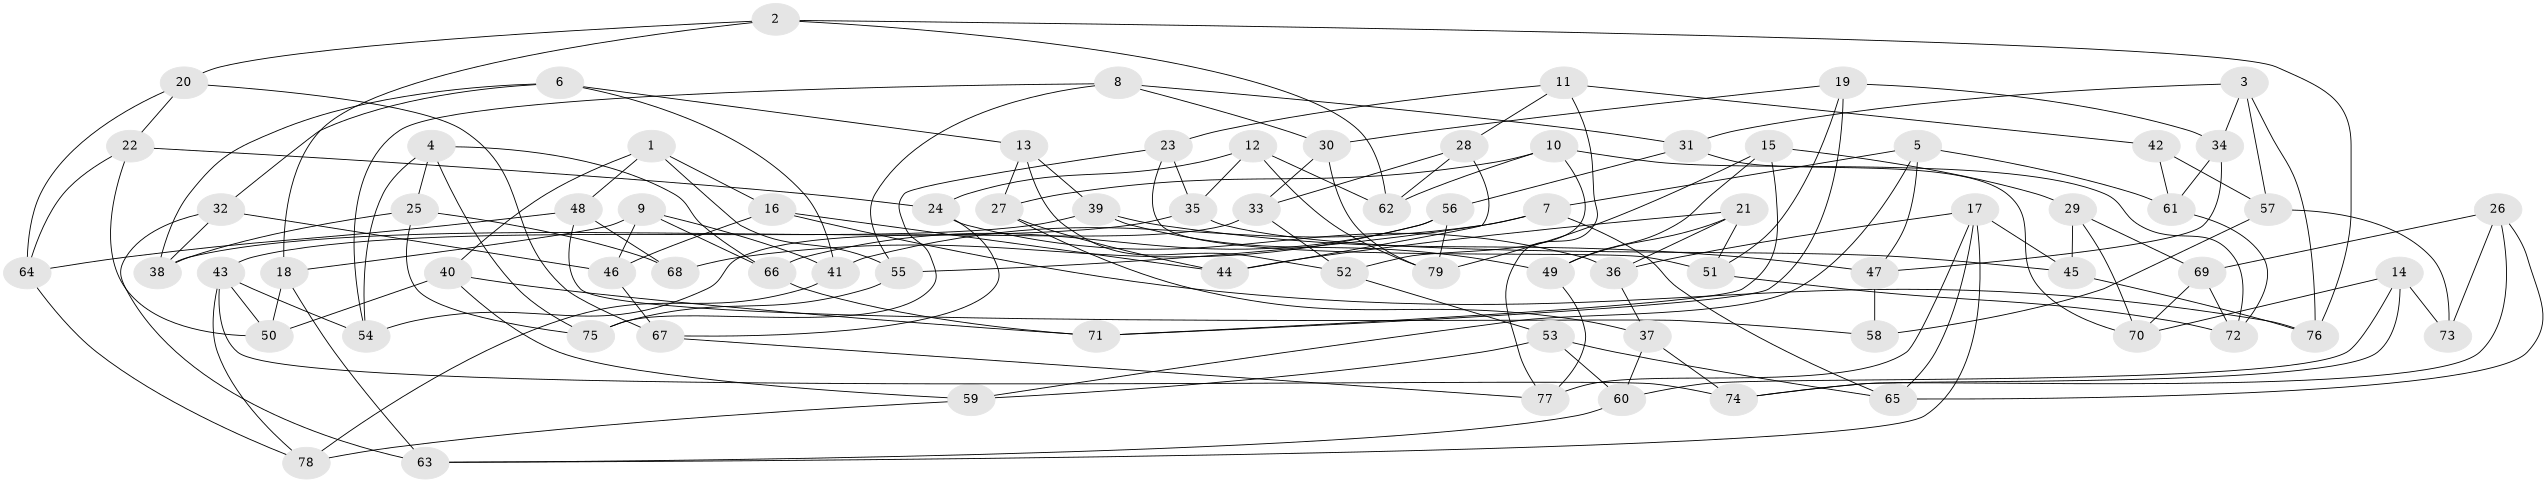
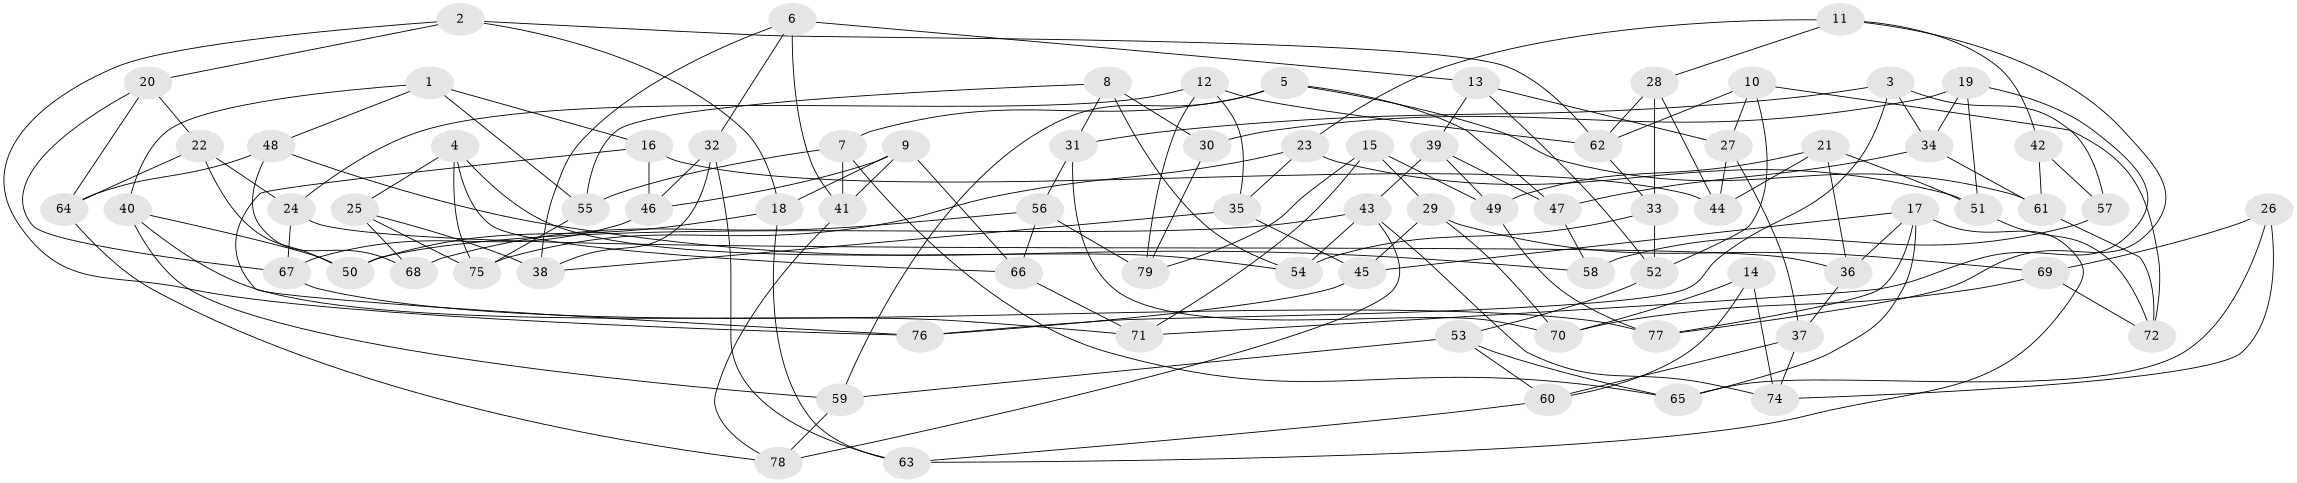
(1297, 173) -> (1626, 178)
(2448, 336) -> none
